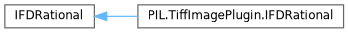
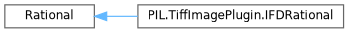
(50, 16) -> (50, 16)
